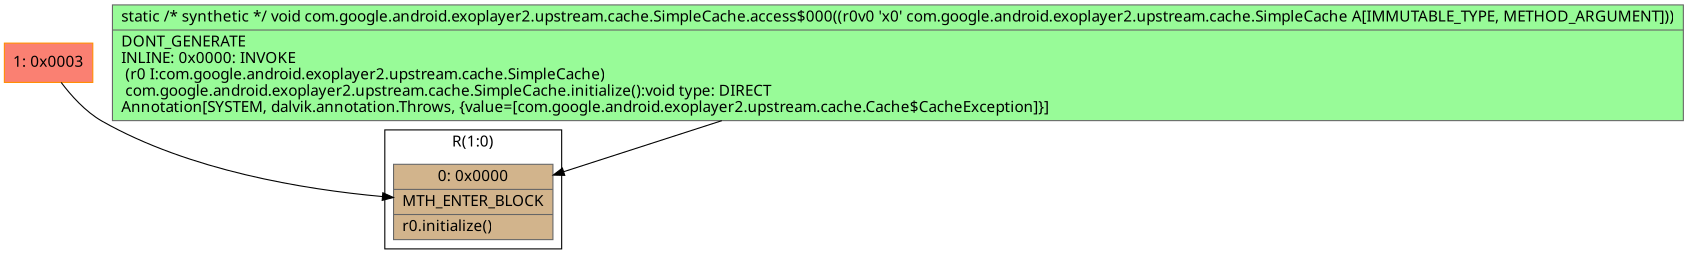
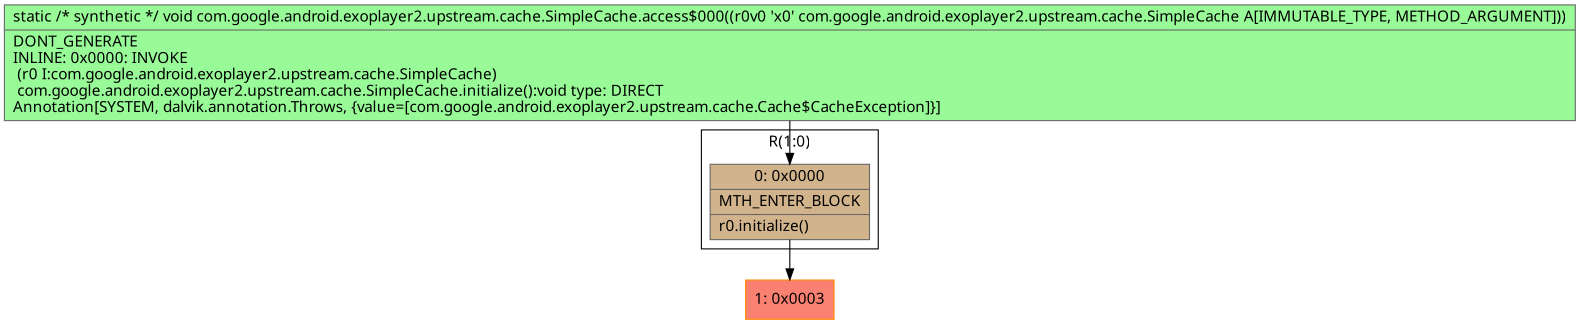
(211, 165) -> (790, 256)
